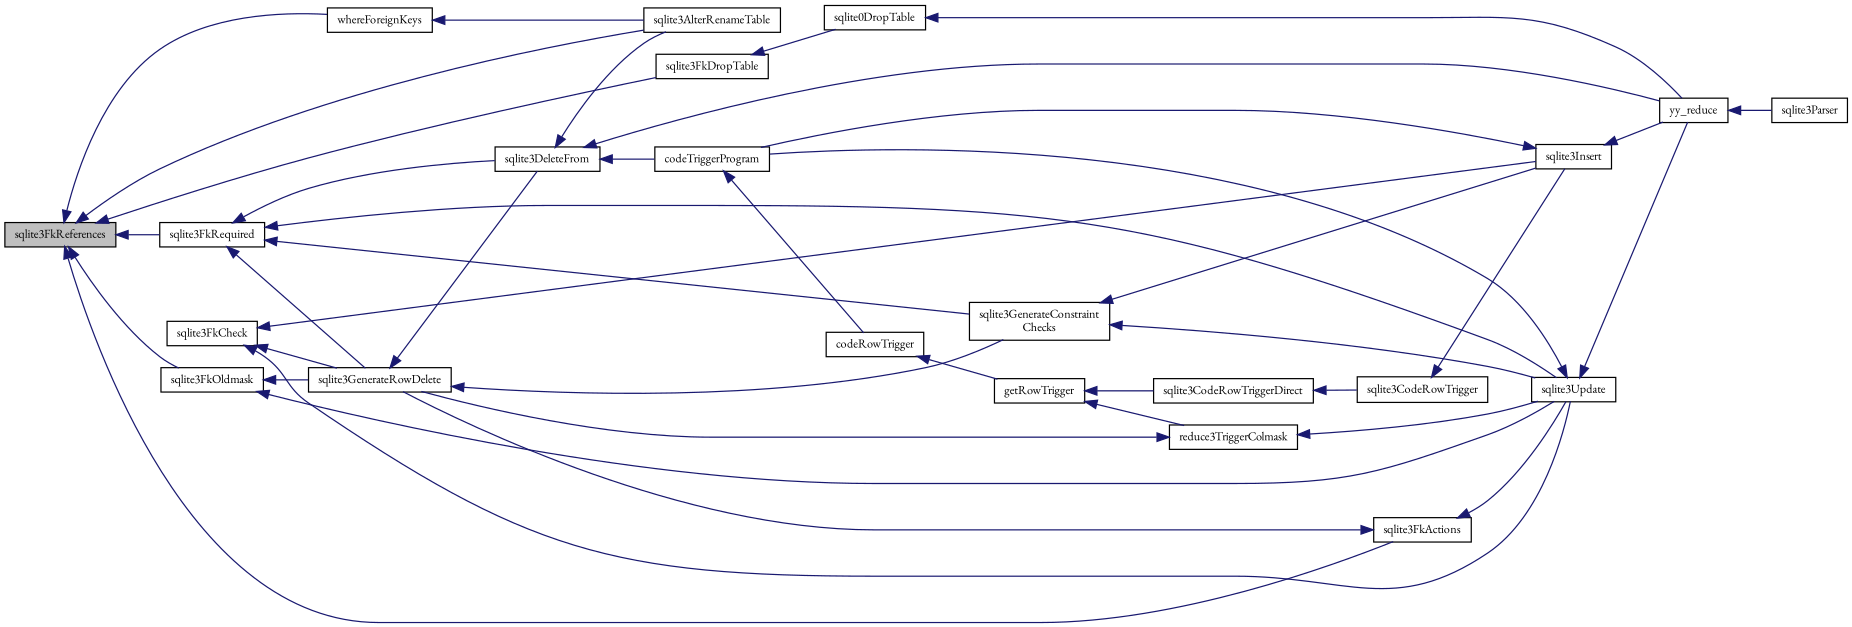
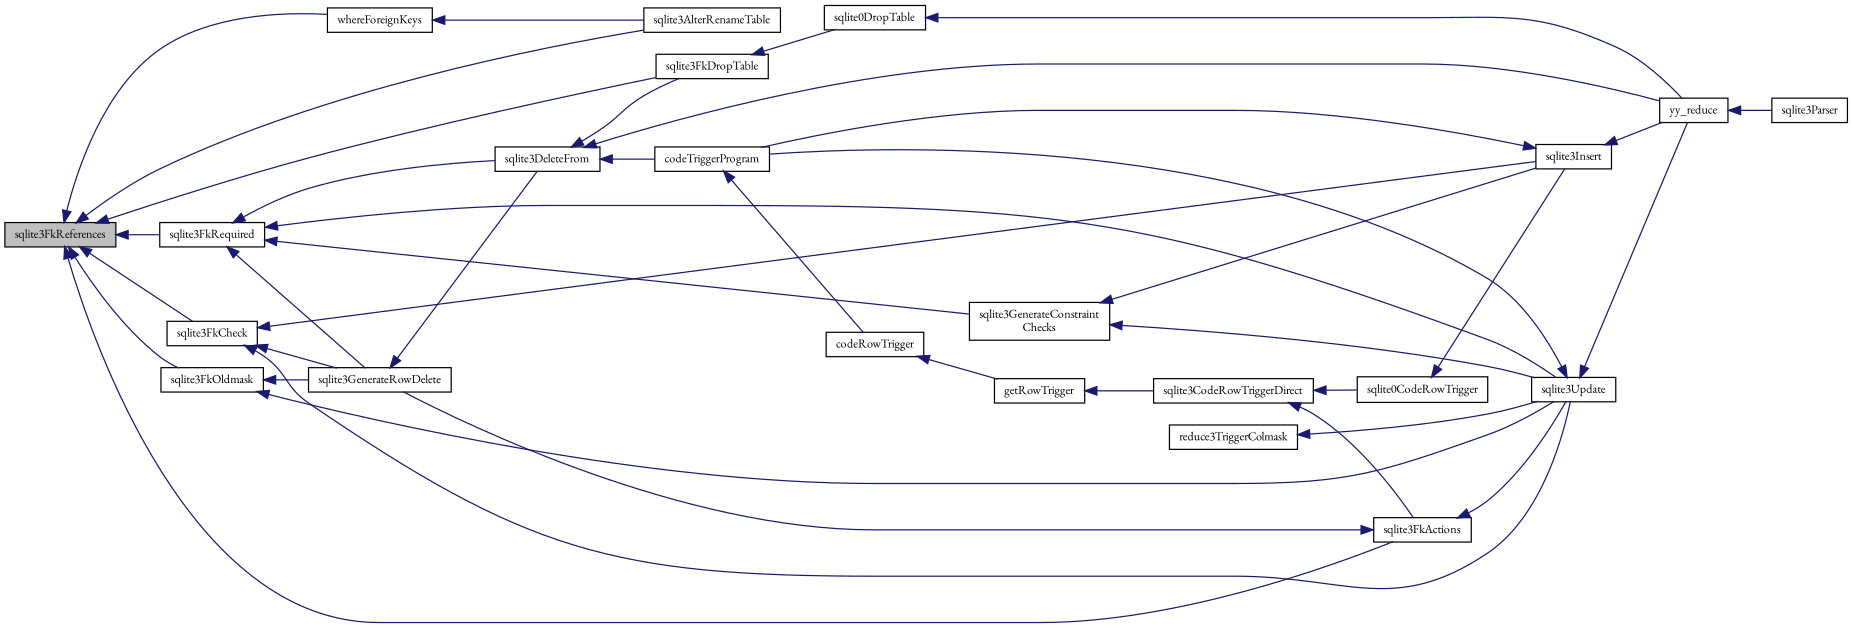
(607, 77) -> (629, 106)
none -> (141, 288)
(1422, 390) -> (1422, 390)
(737, 391) -> none
(1140, 415) -> none
(787, 437) -> none
none -> (1363, 456)
